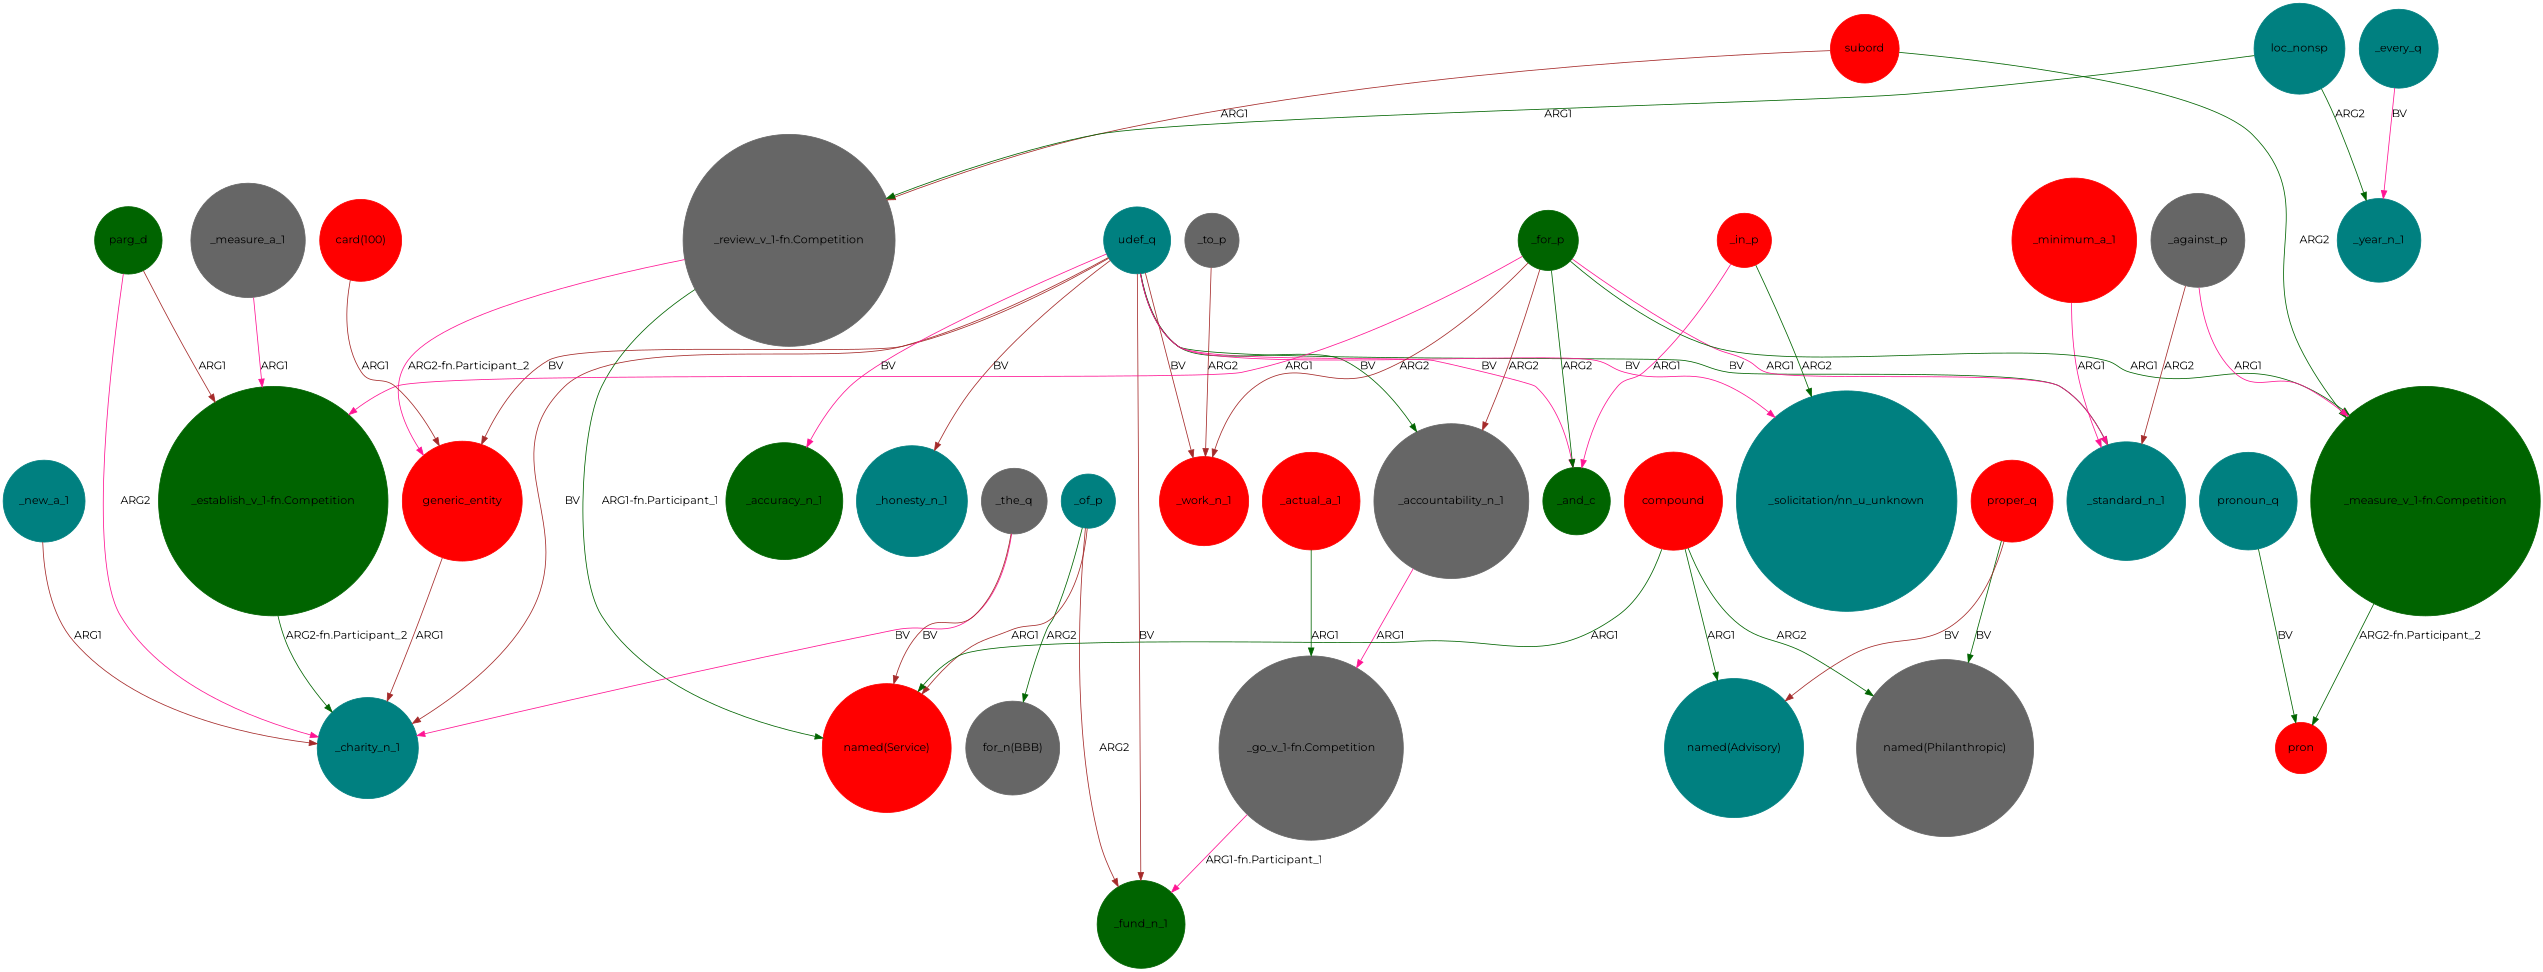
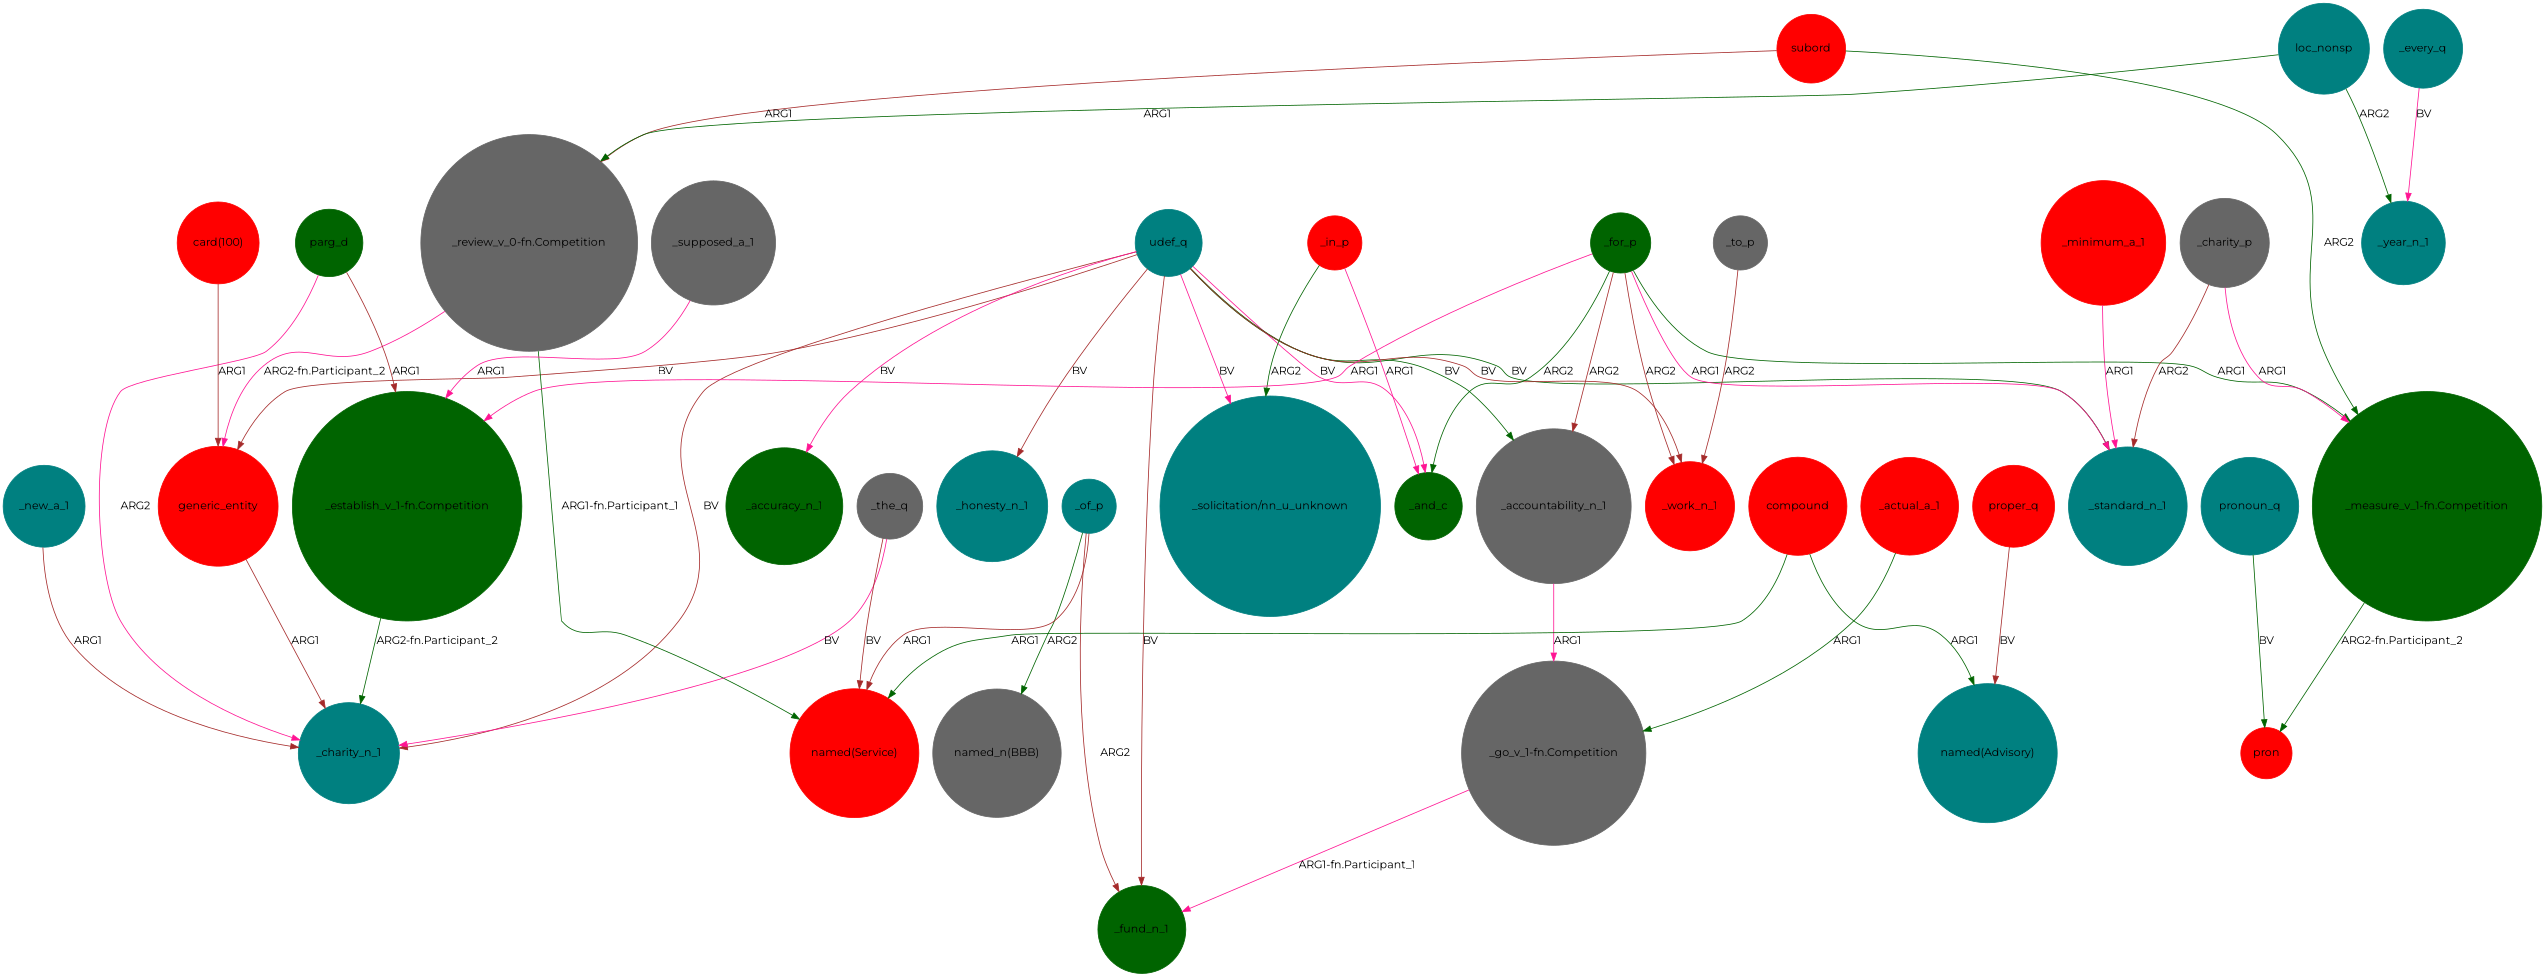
(248, 240) -> (713, 243)
(789, 240) -> (529, 243)
(2198, 240) -> (2225, 243)
(1013, 748) -> (997, 753)
(1945, 748) -> none
